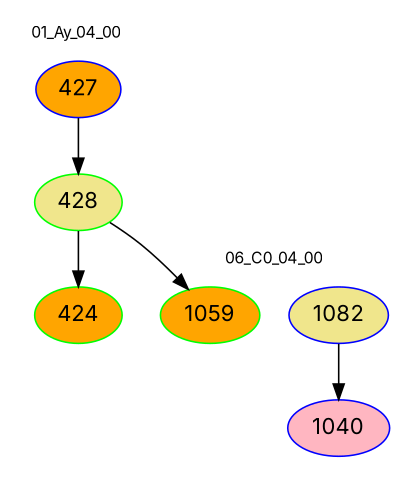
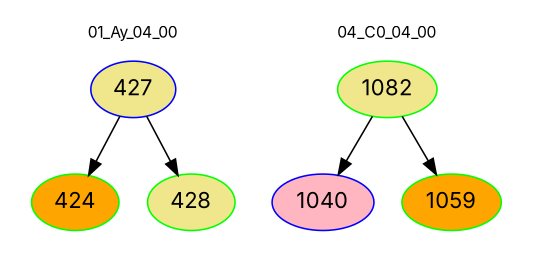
(78, 89) -> (133, 89)
(78, 251) -> (108, 139)
(158, 260) -> (415, 139)
(274, 260) -> (387, 34)
(339, 315) -> (387, 89)
